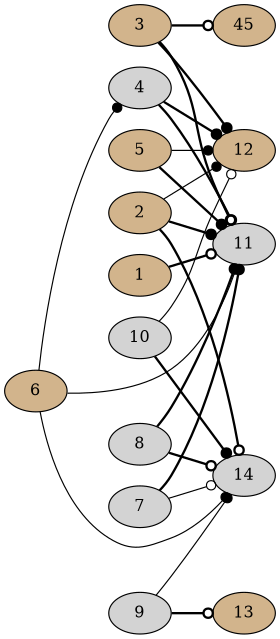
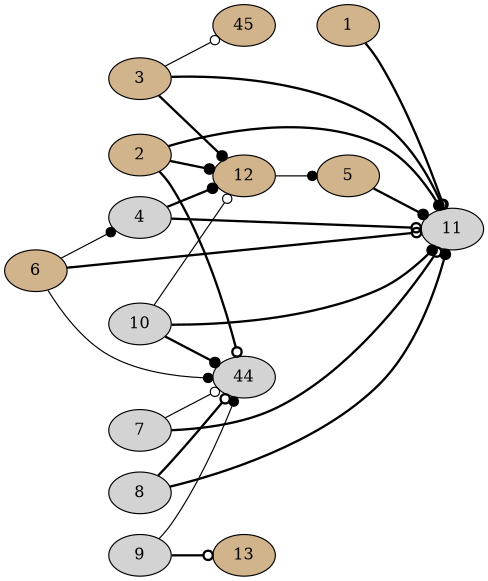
(188, 25) -> (188, 54)
(184, 150) -> (292, 176)
(189, 183) -> (187, 164)
none -> (307, 312)
(174, 367) -> (239, 250)
(210, 387) -> (324, 378)
(244, 476) -> (244, 377)
